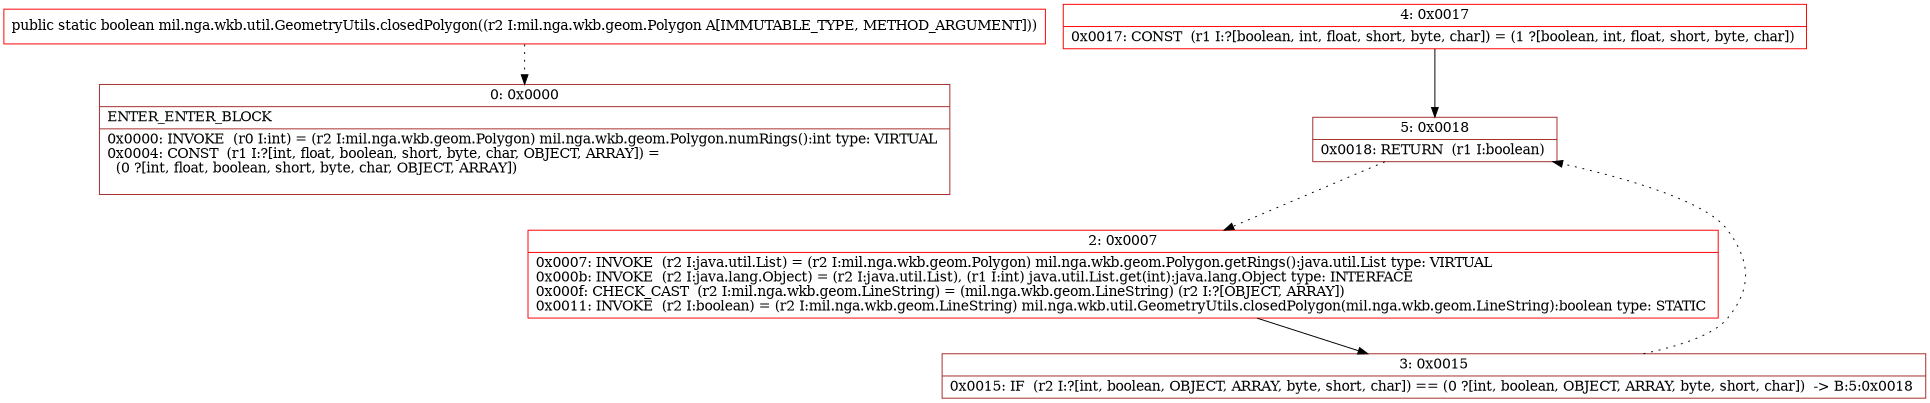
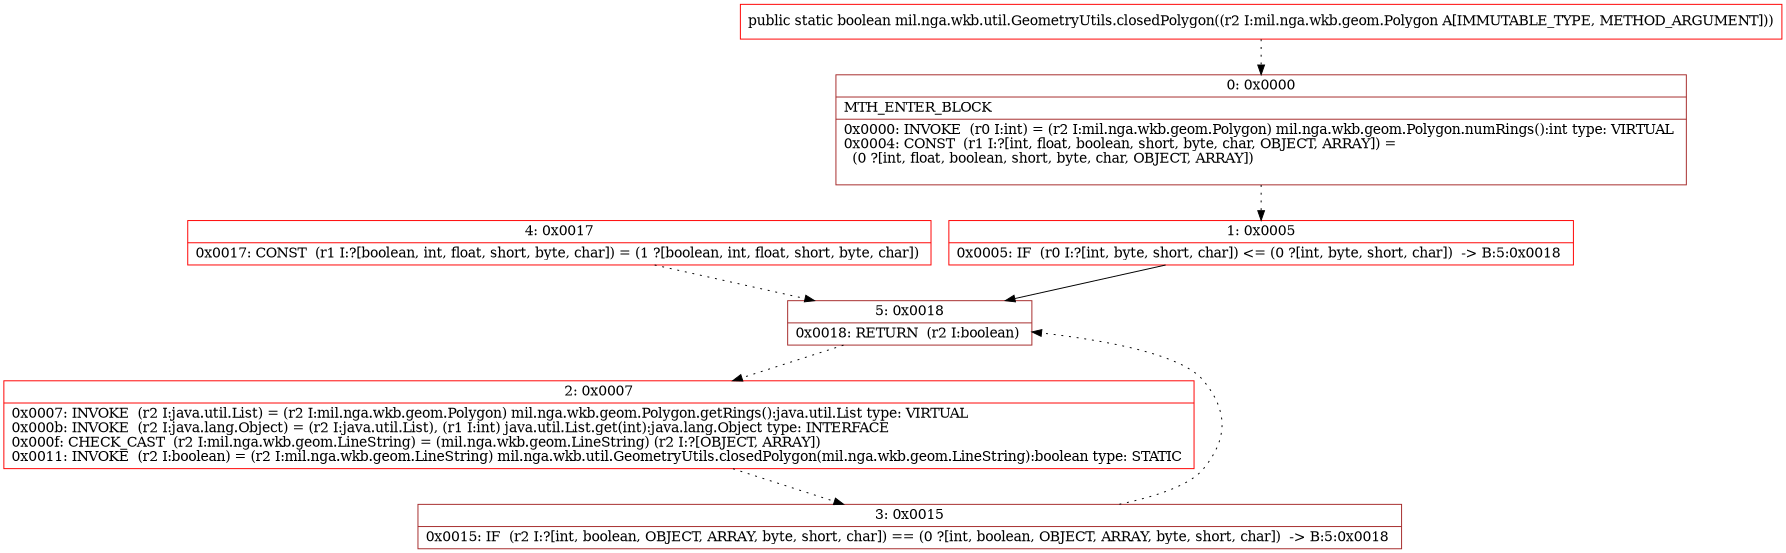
(1435, 78) -> (730, 282)
(190, 117) -> (918, 108)
(1435, 150) -> (910, 334)
none -> (1261, 243)
(1308, 334) -> (784, 485)
